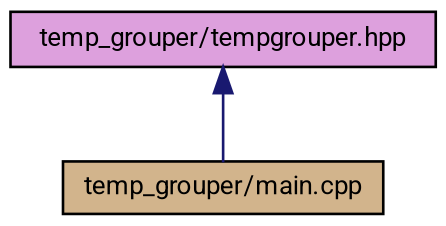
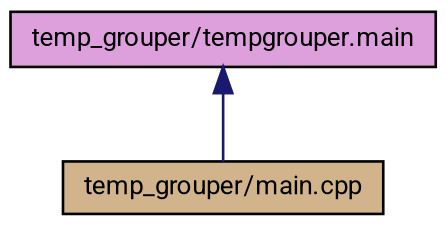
(223, 39) -> (223, 39)
